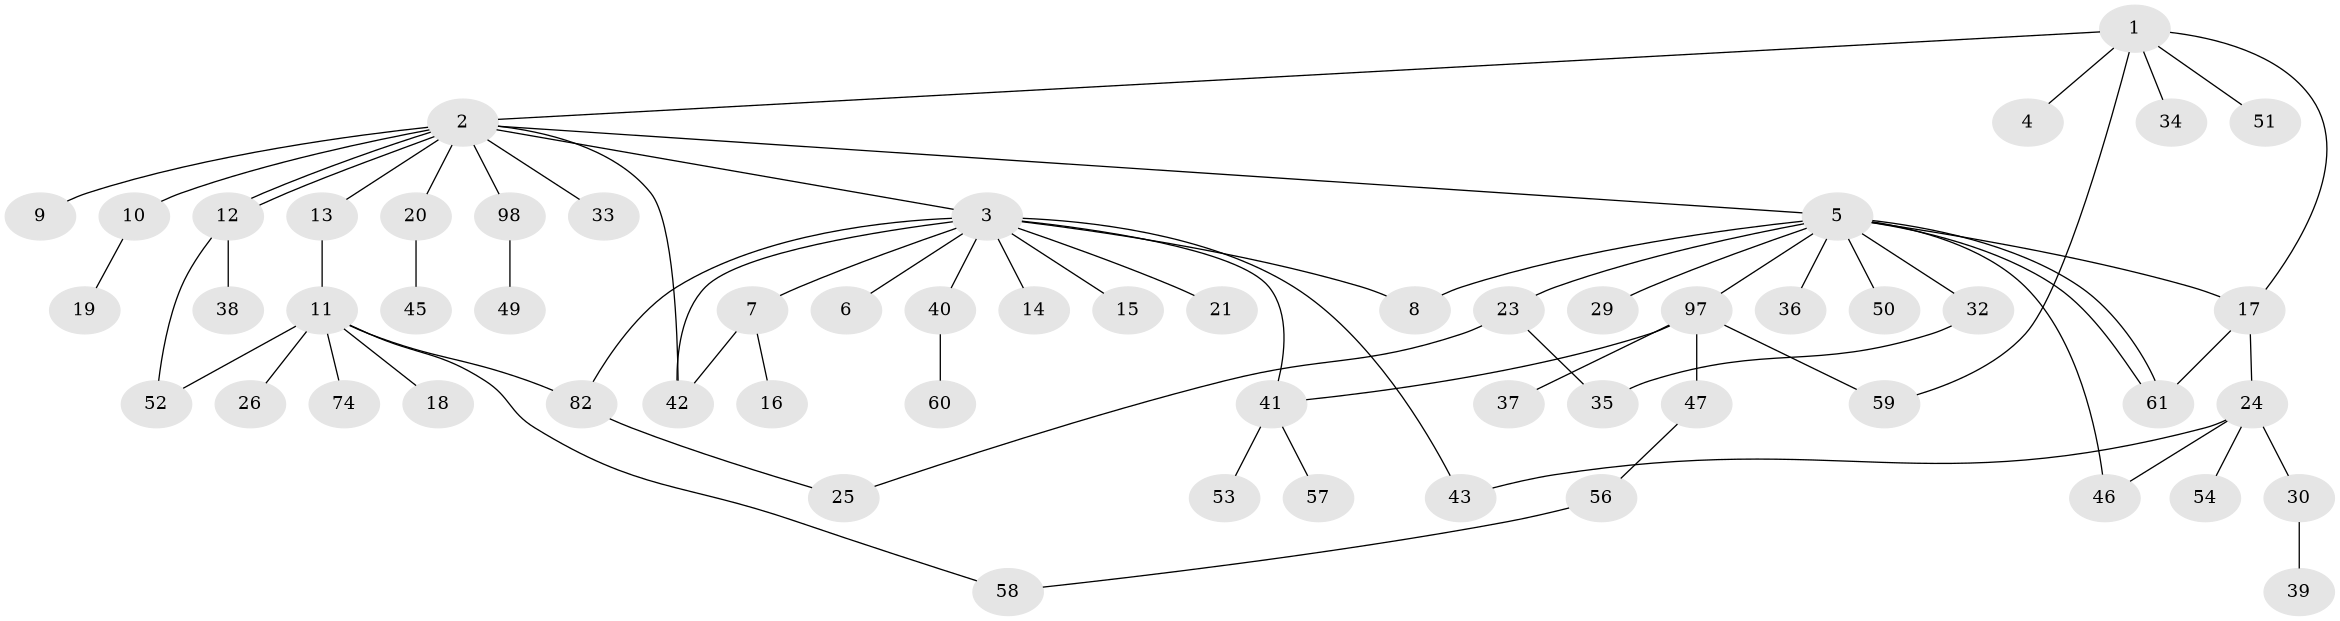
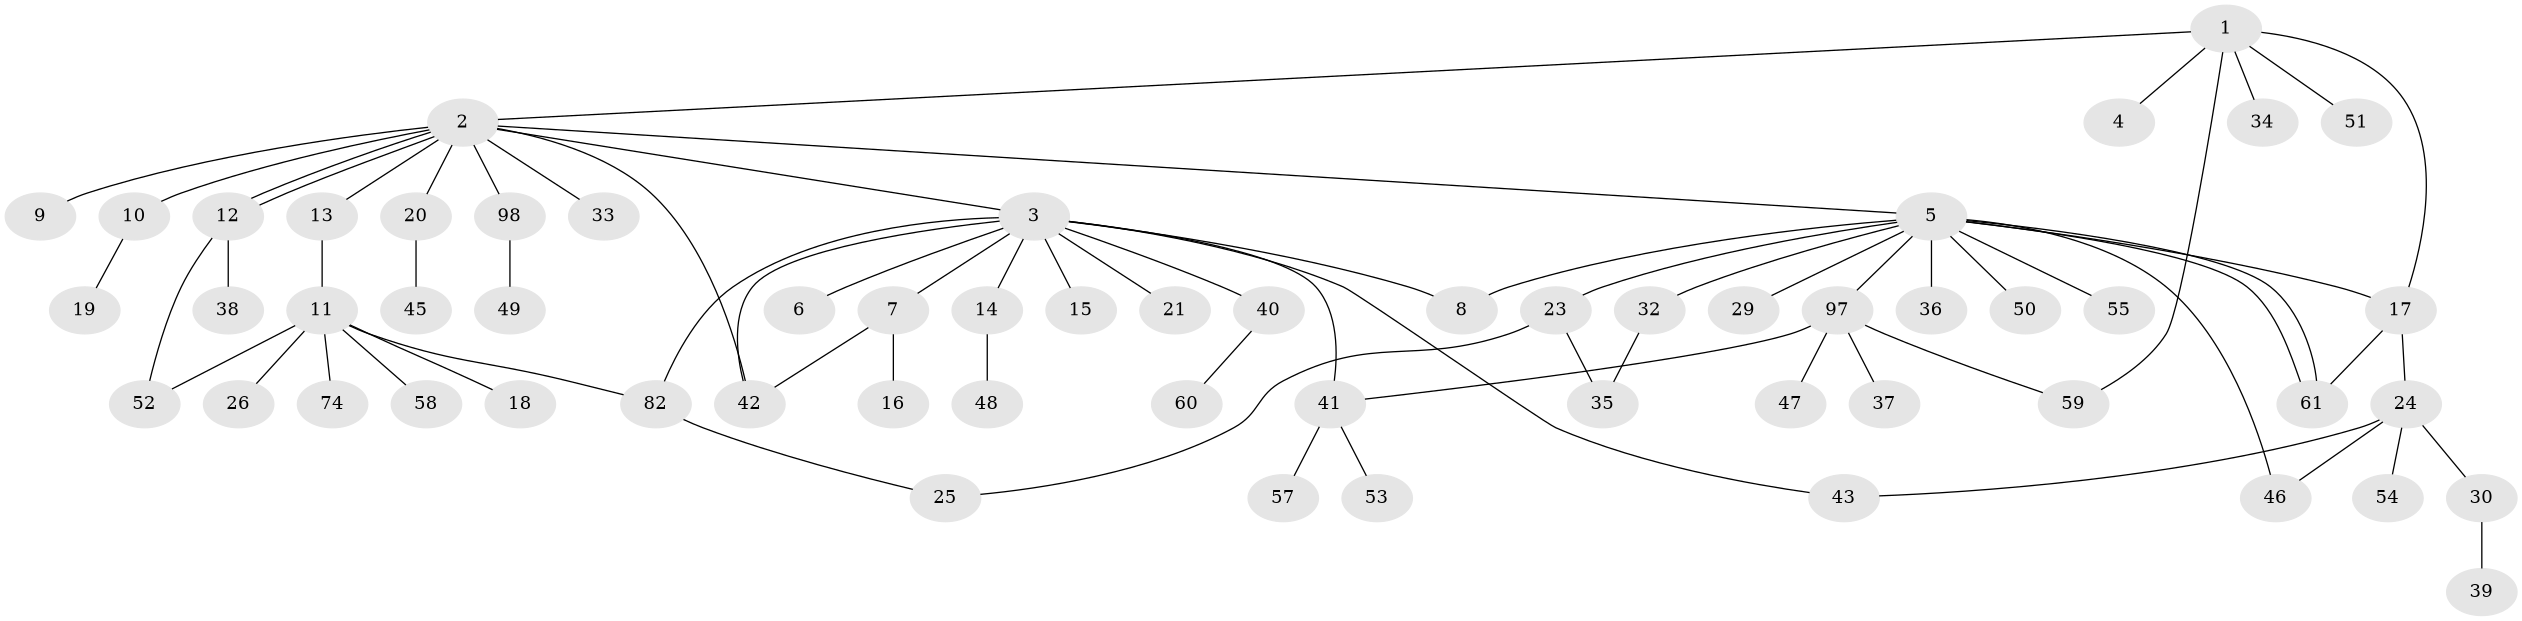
none -> (2119, 310)
none -> (987, 404)
(1602, 498) -> none
